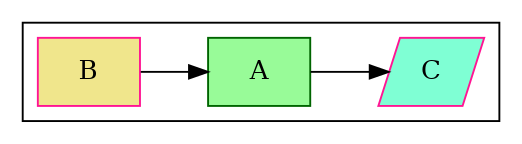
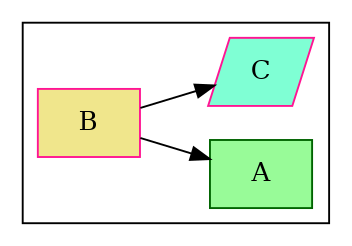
(340, 72) -> (168, 99)
